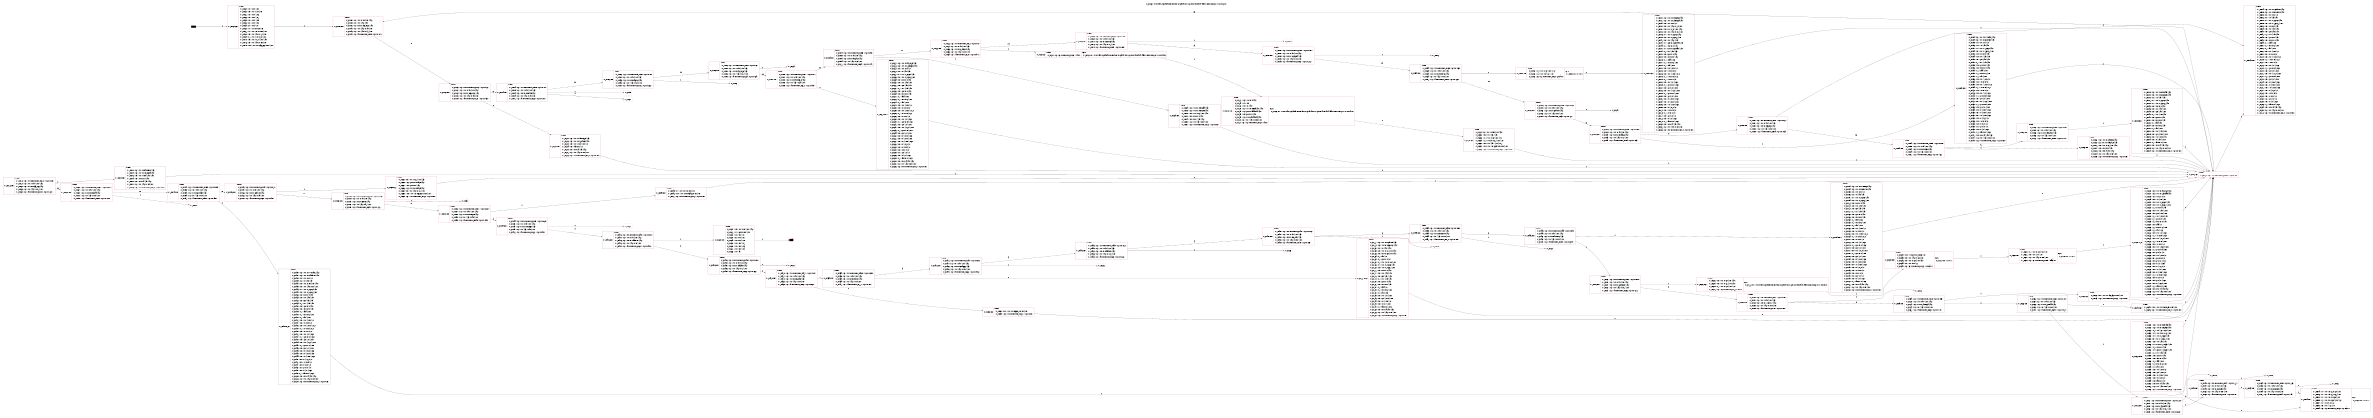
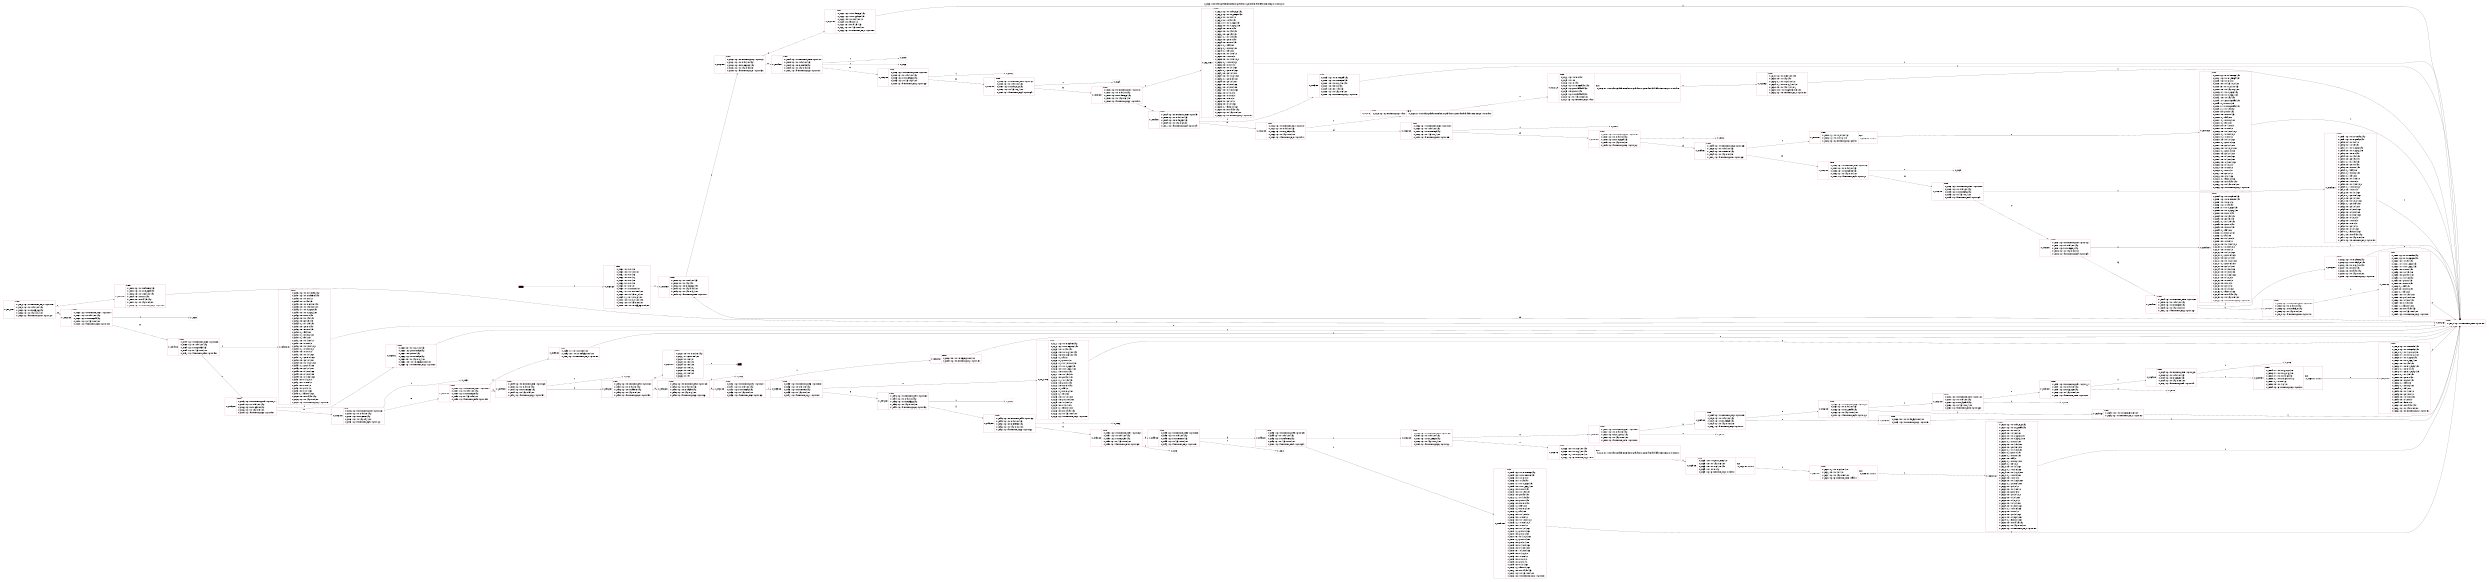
(2229, 143) -> (2382, 246)
(2237, 411) -> (2350, 378)
